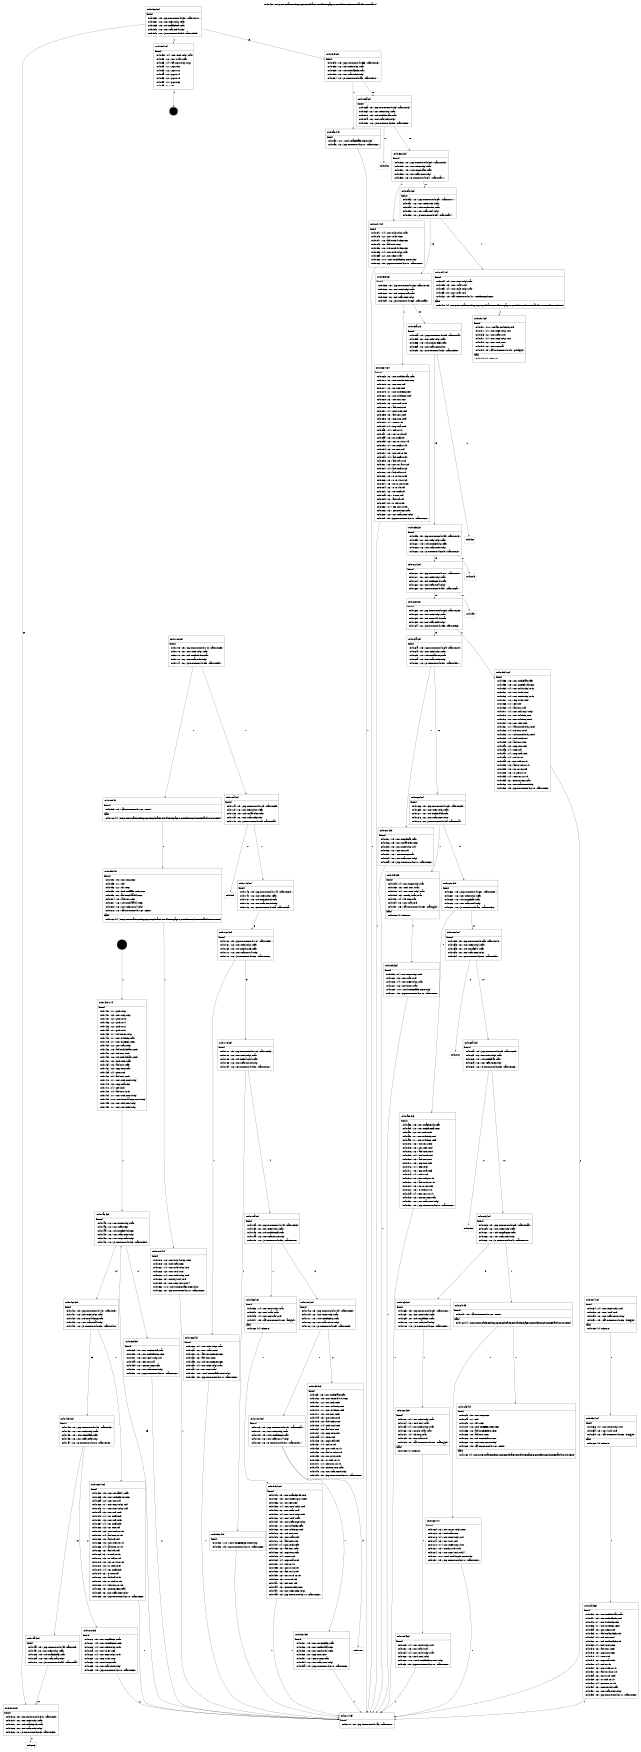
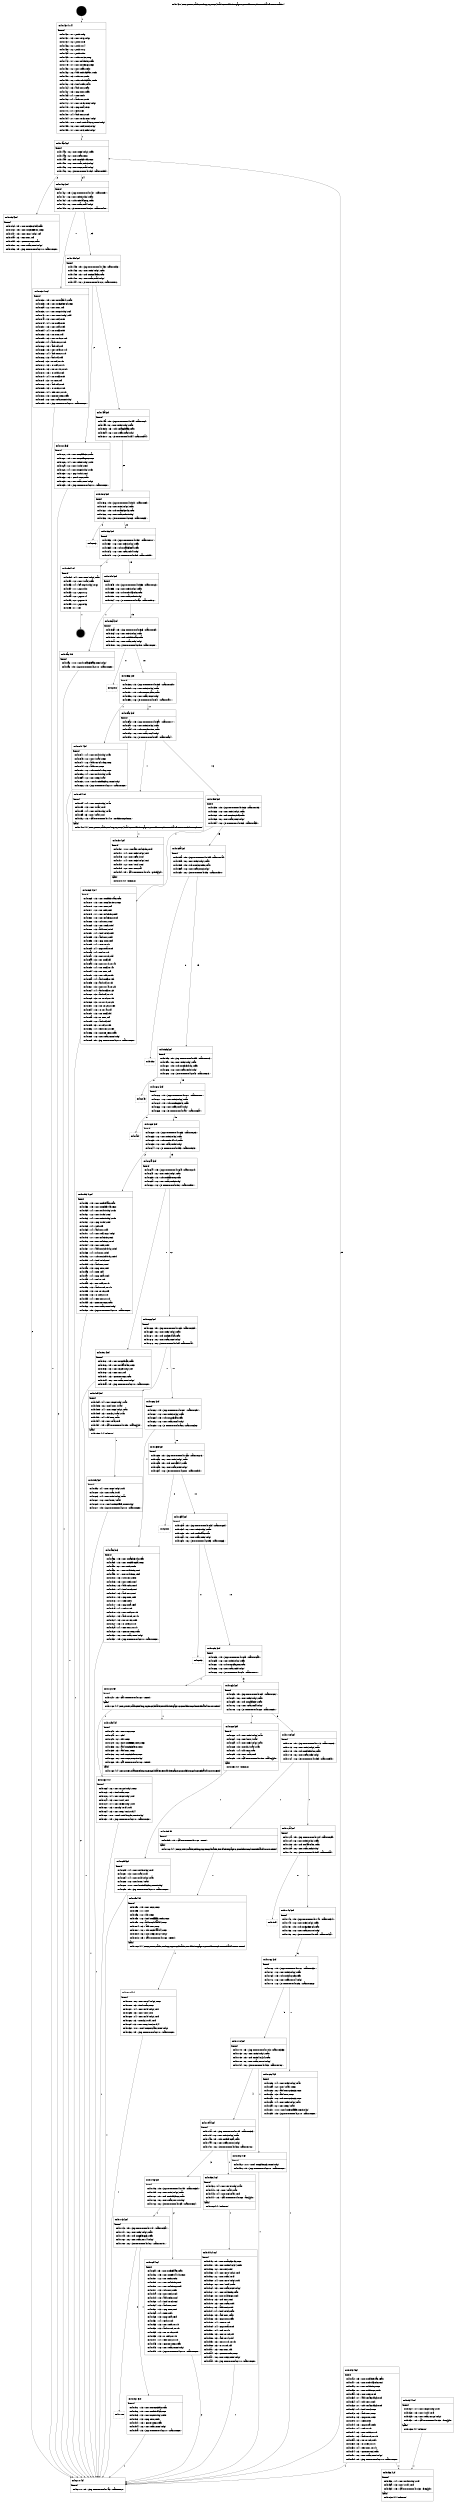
(22, 817) -> (125, 524)
(611, 1524) -> (397, 2466)
none -> (282, 1722)
none -> (196, 2440)
